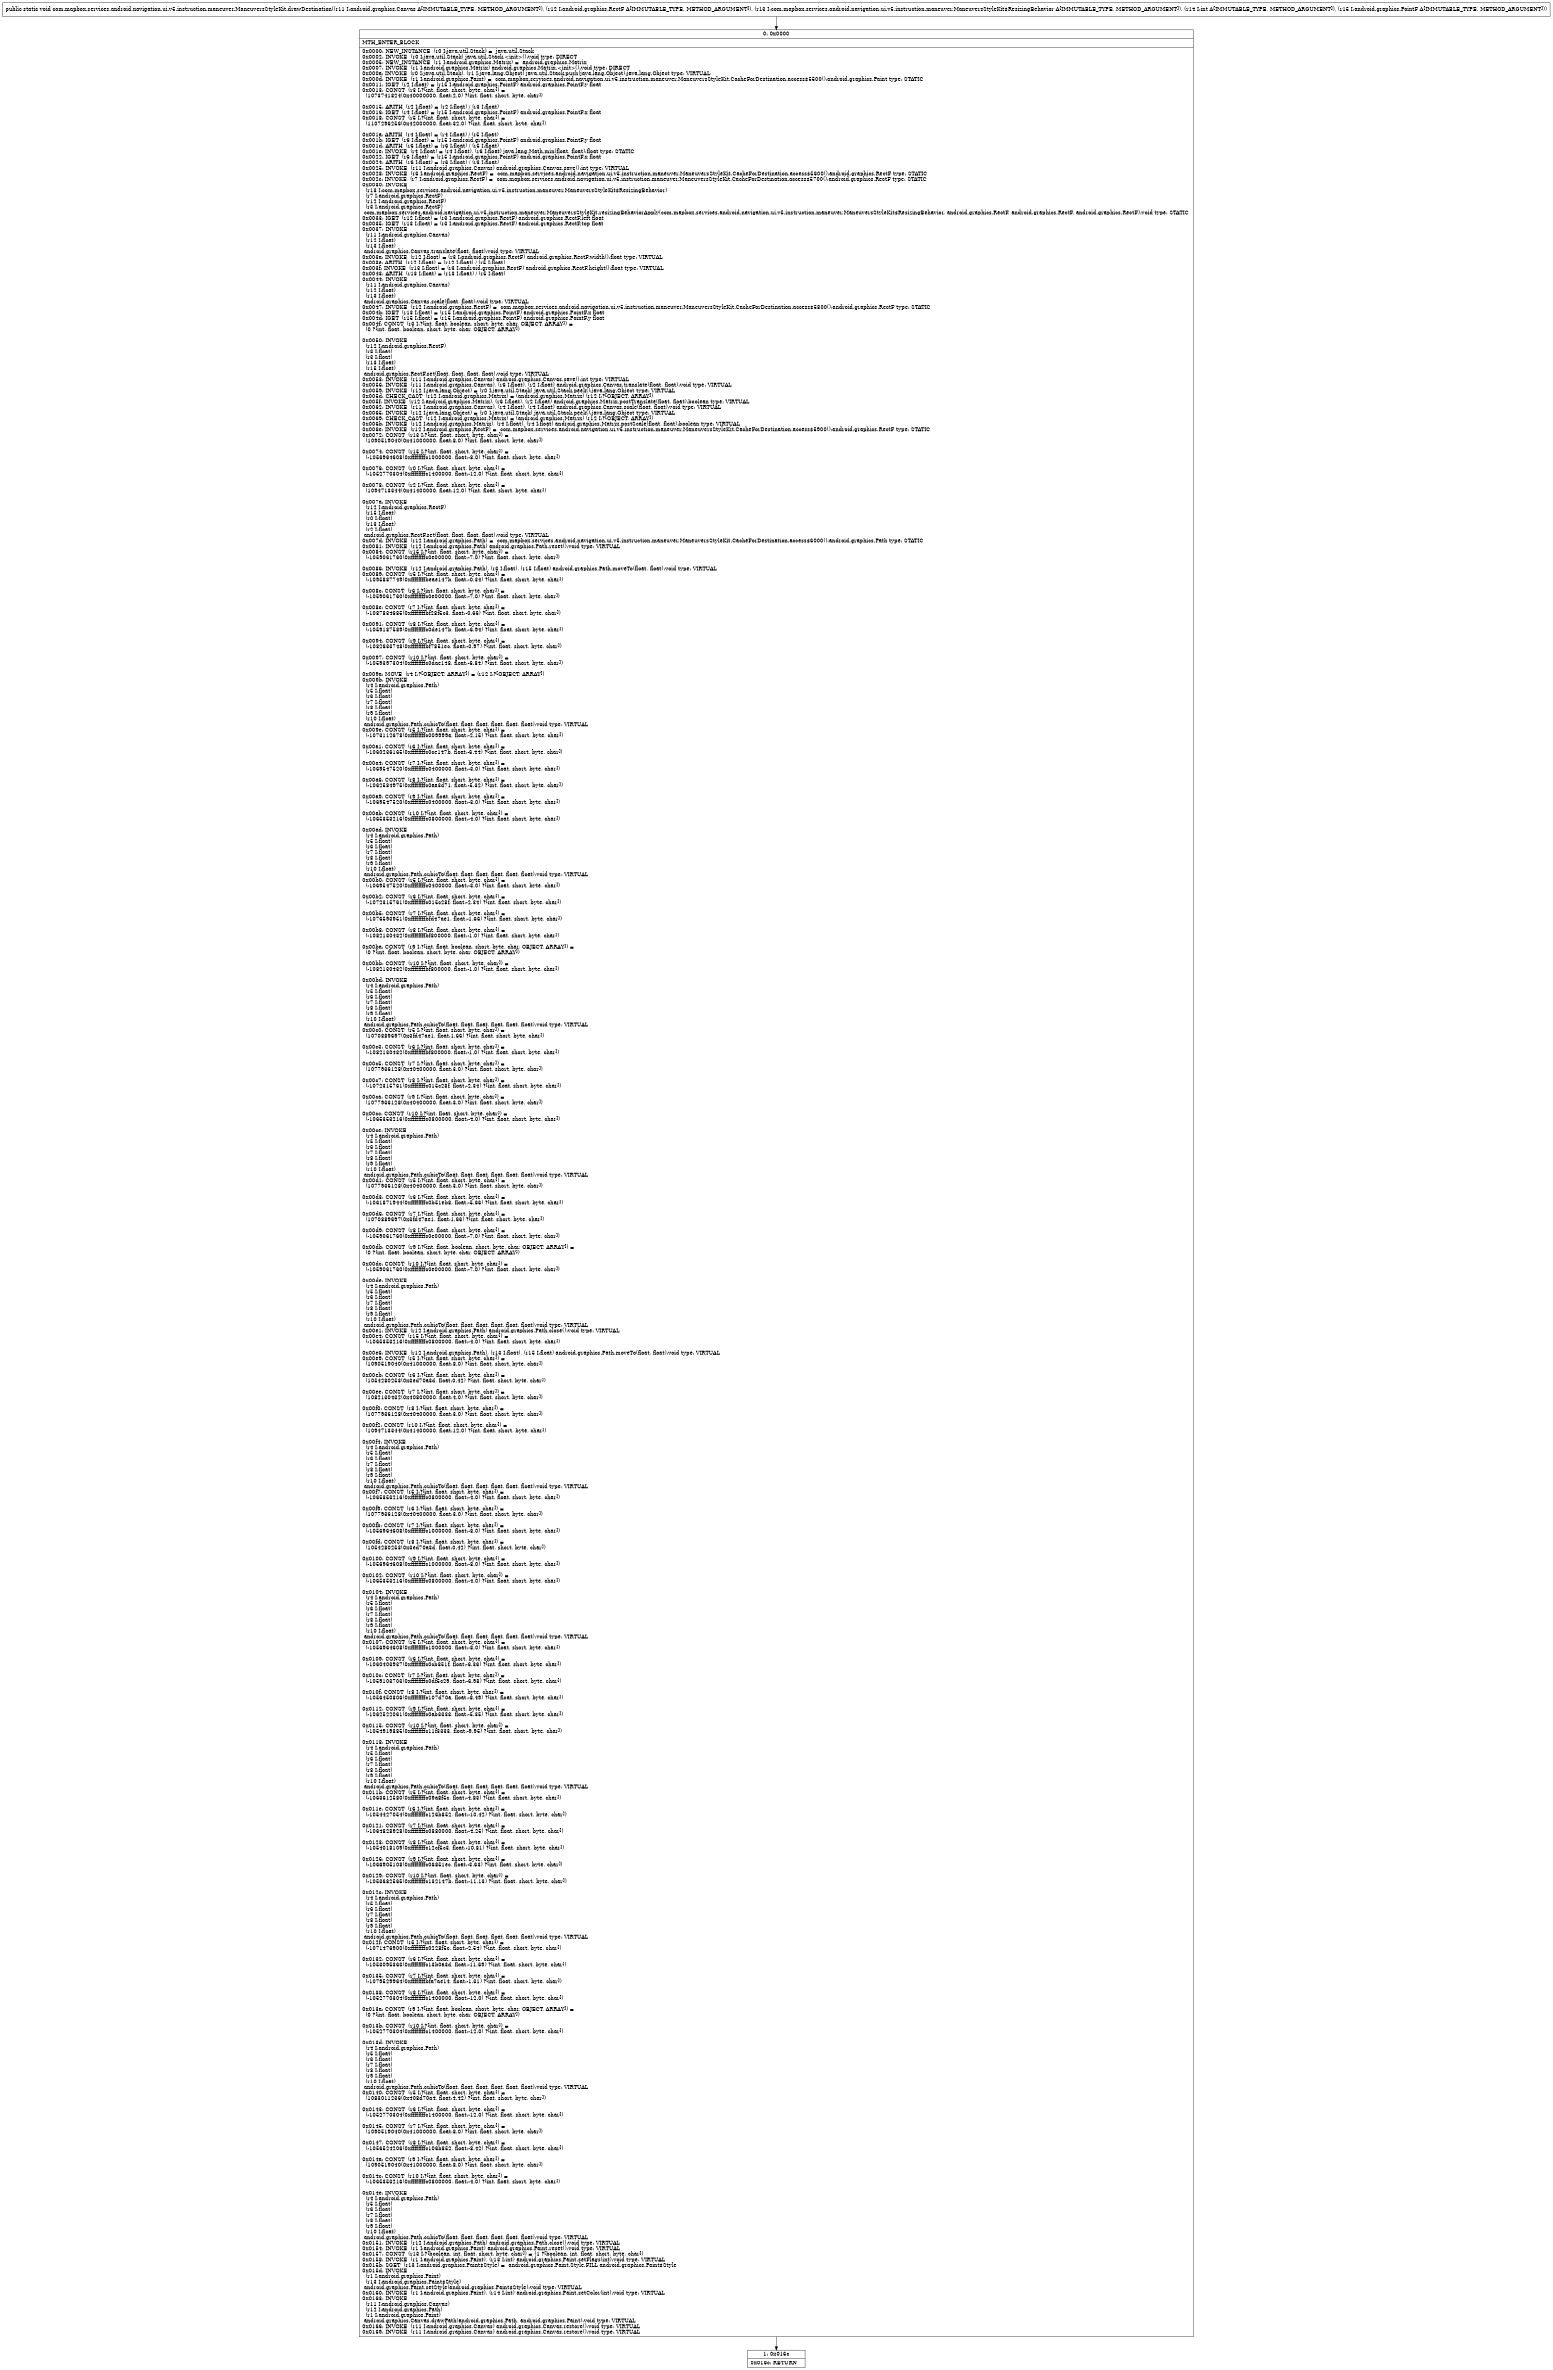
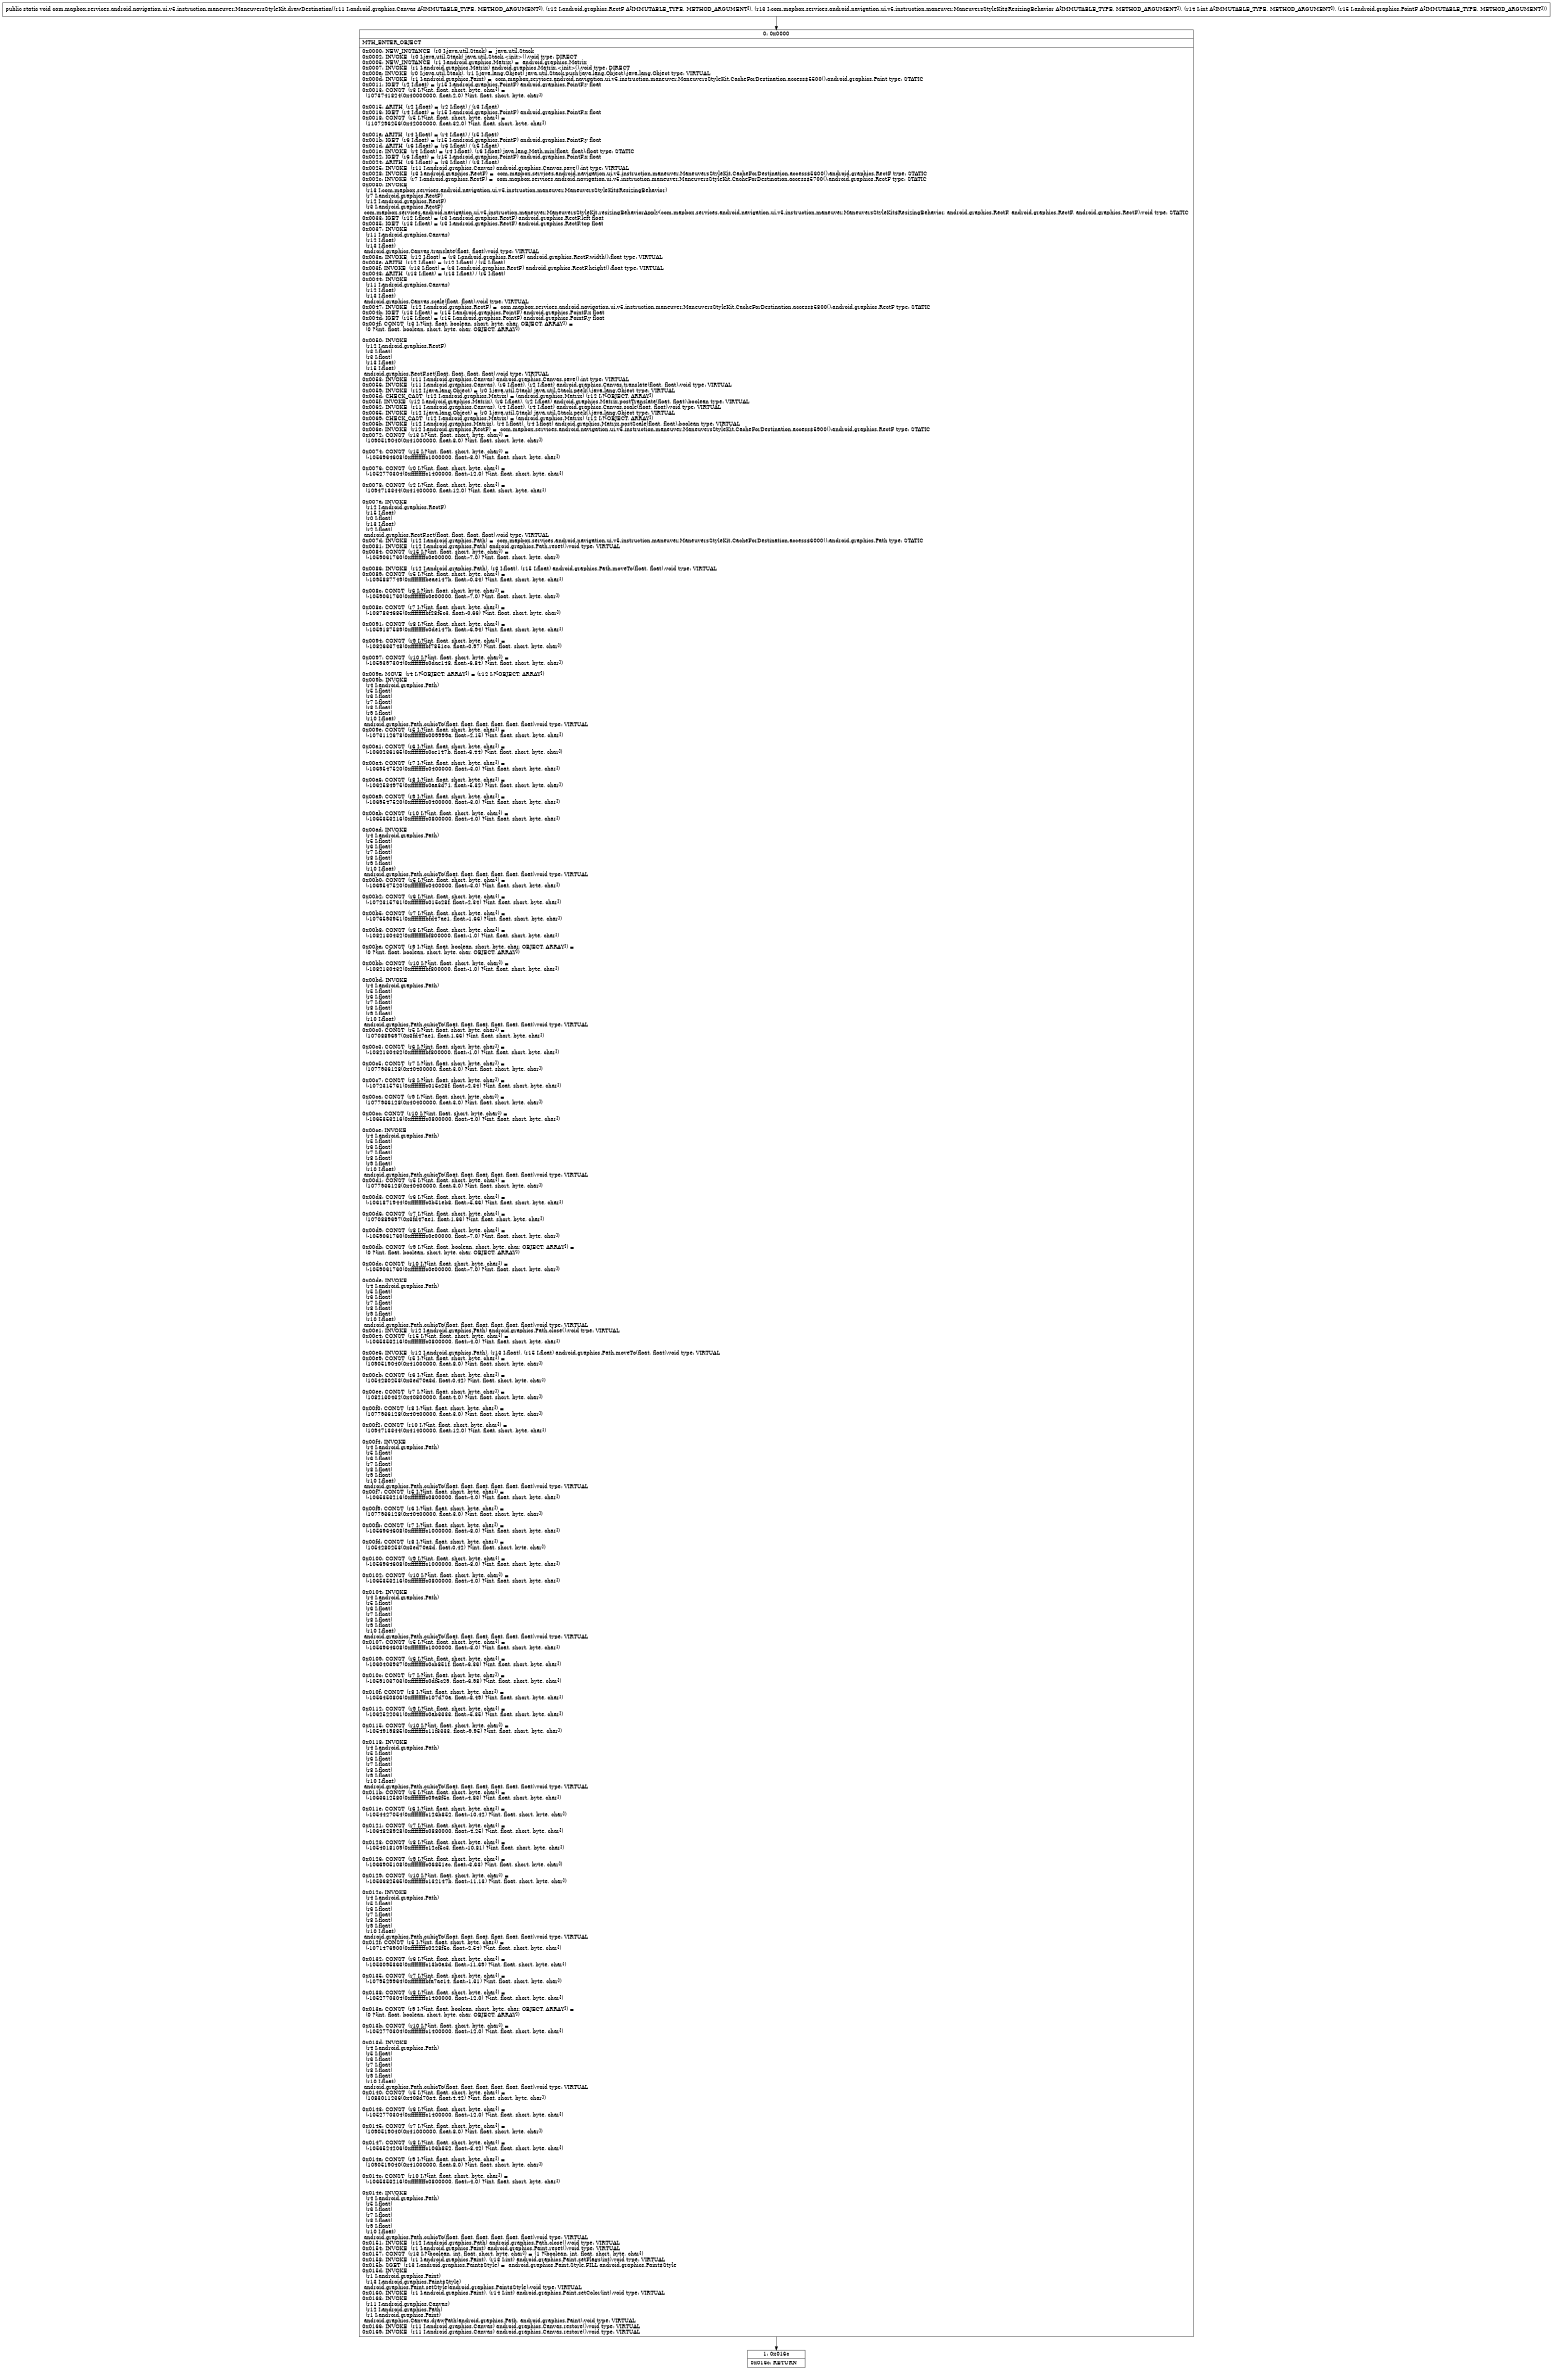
(391, 43) -> (392, 43)
